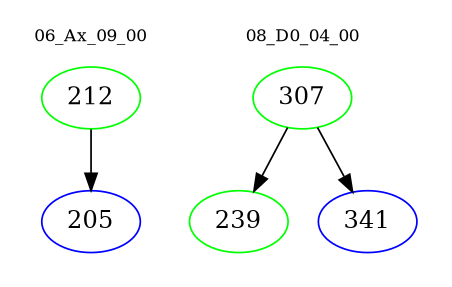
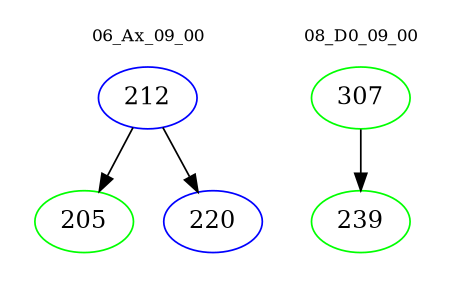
(303, 37) -> (362, 37)
(91, 98) -> (148, 98)
(91, 222) -> (84, 222)
none -> (213, 222)
(368, 222) -> none
